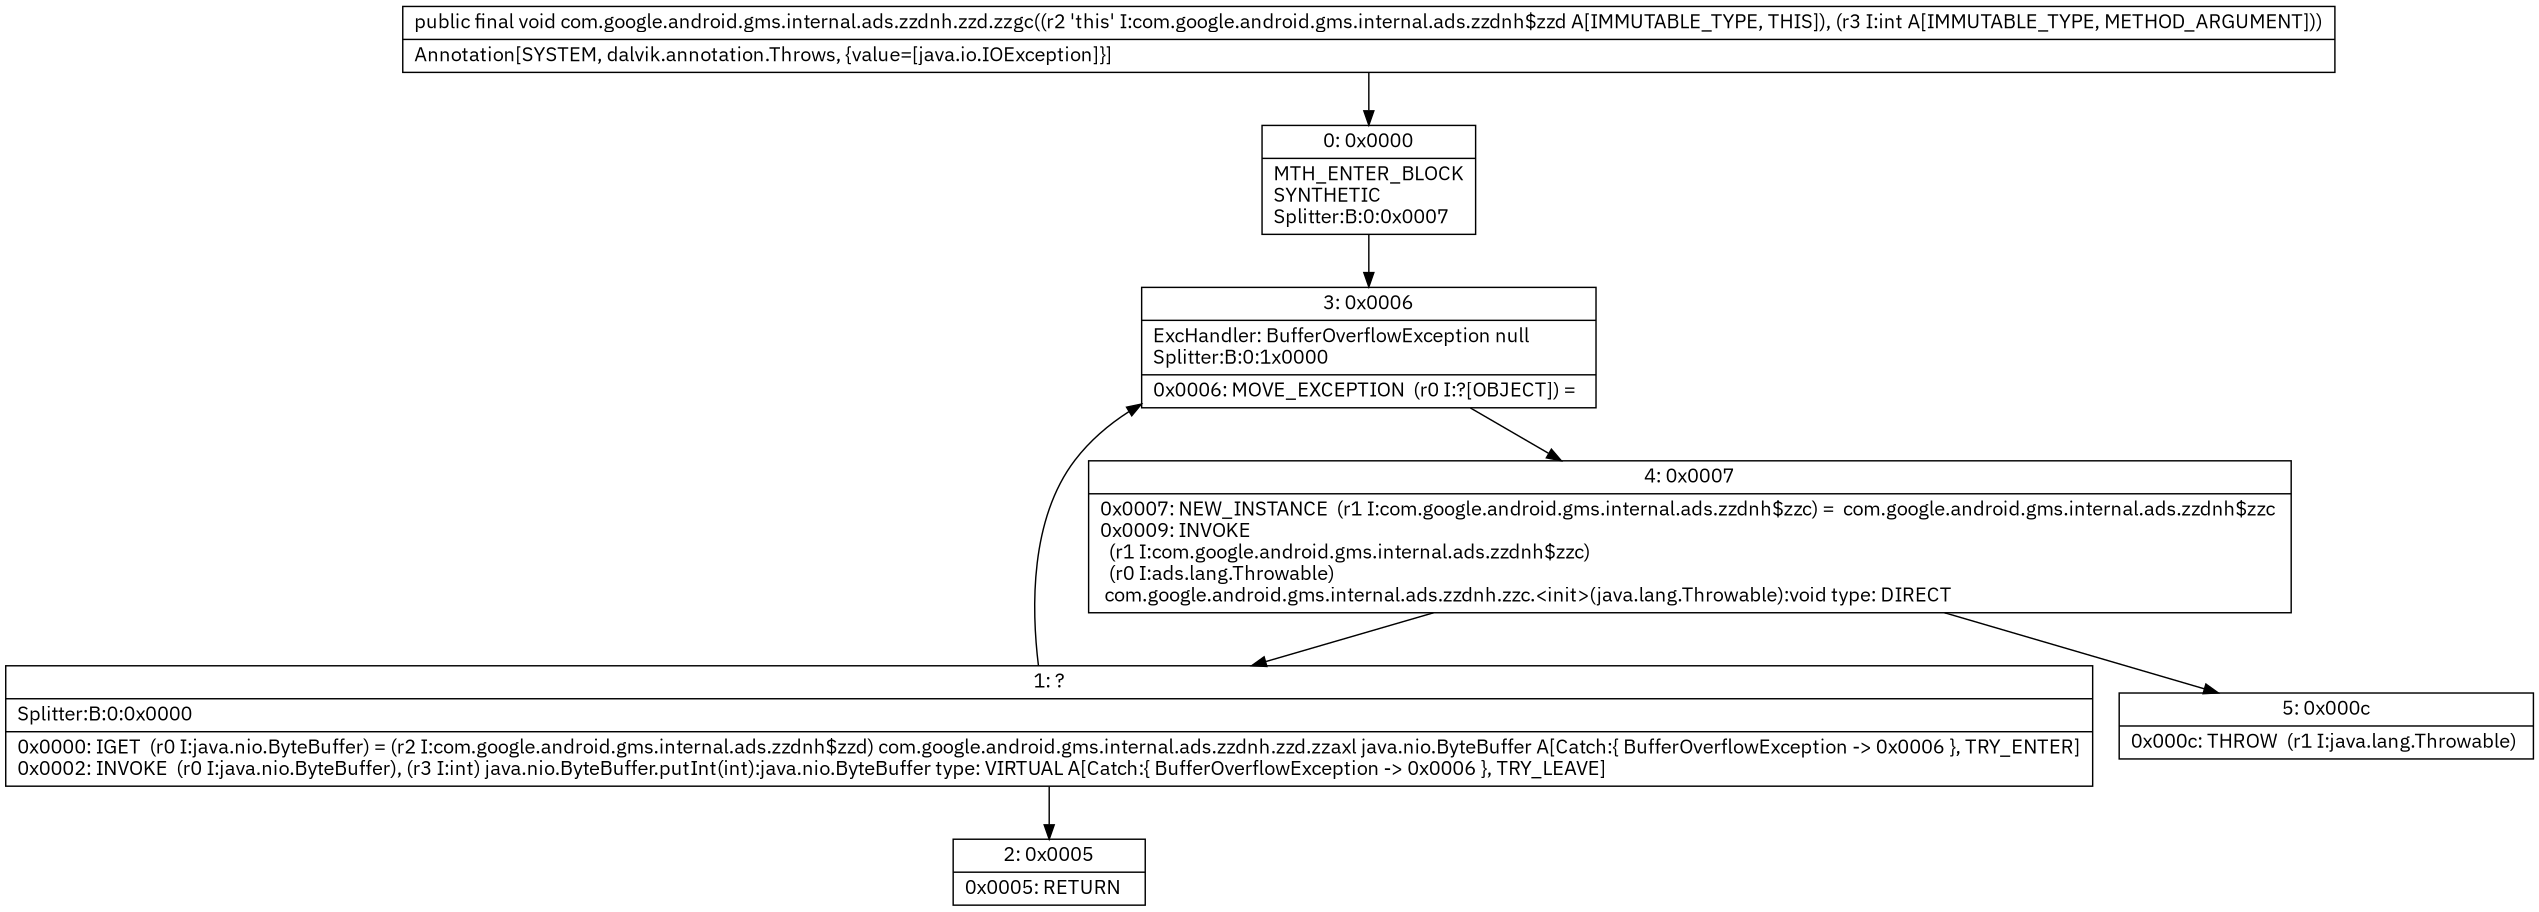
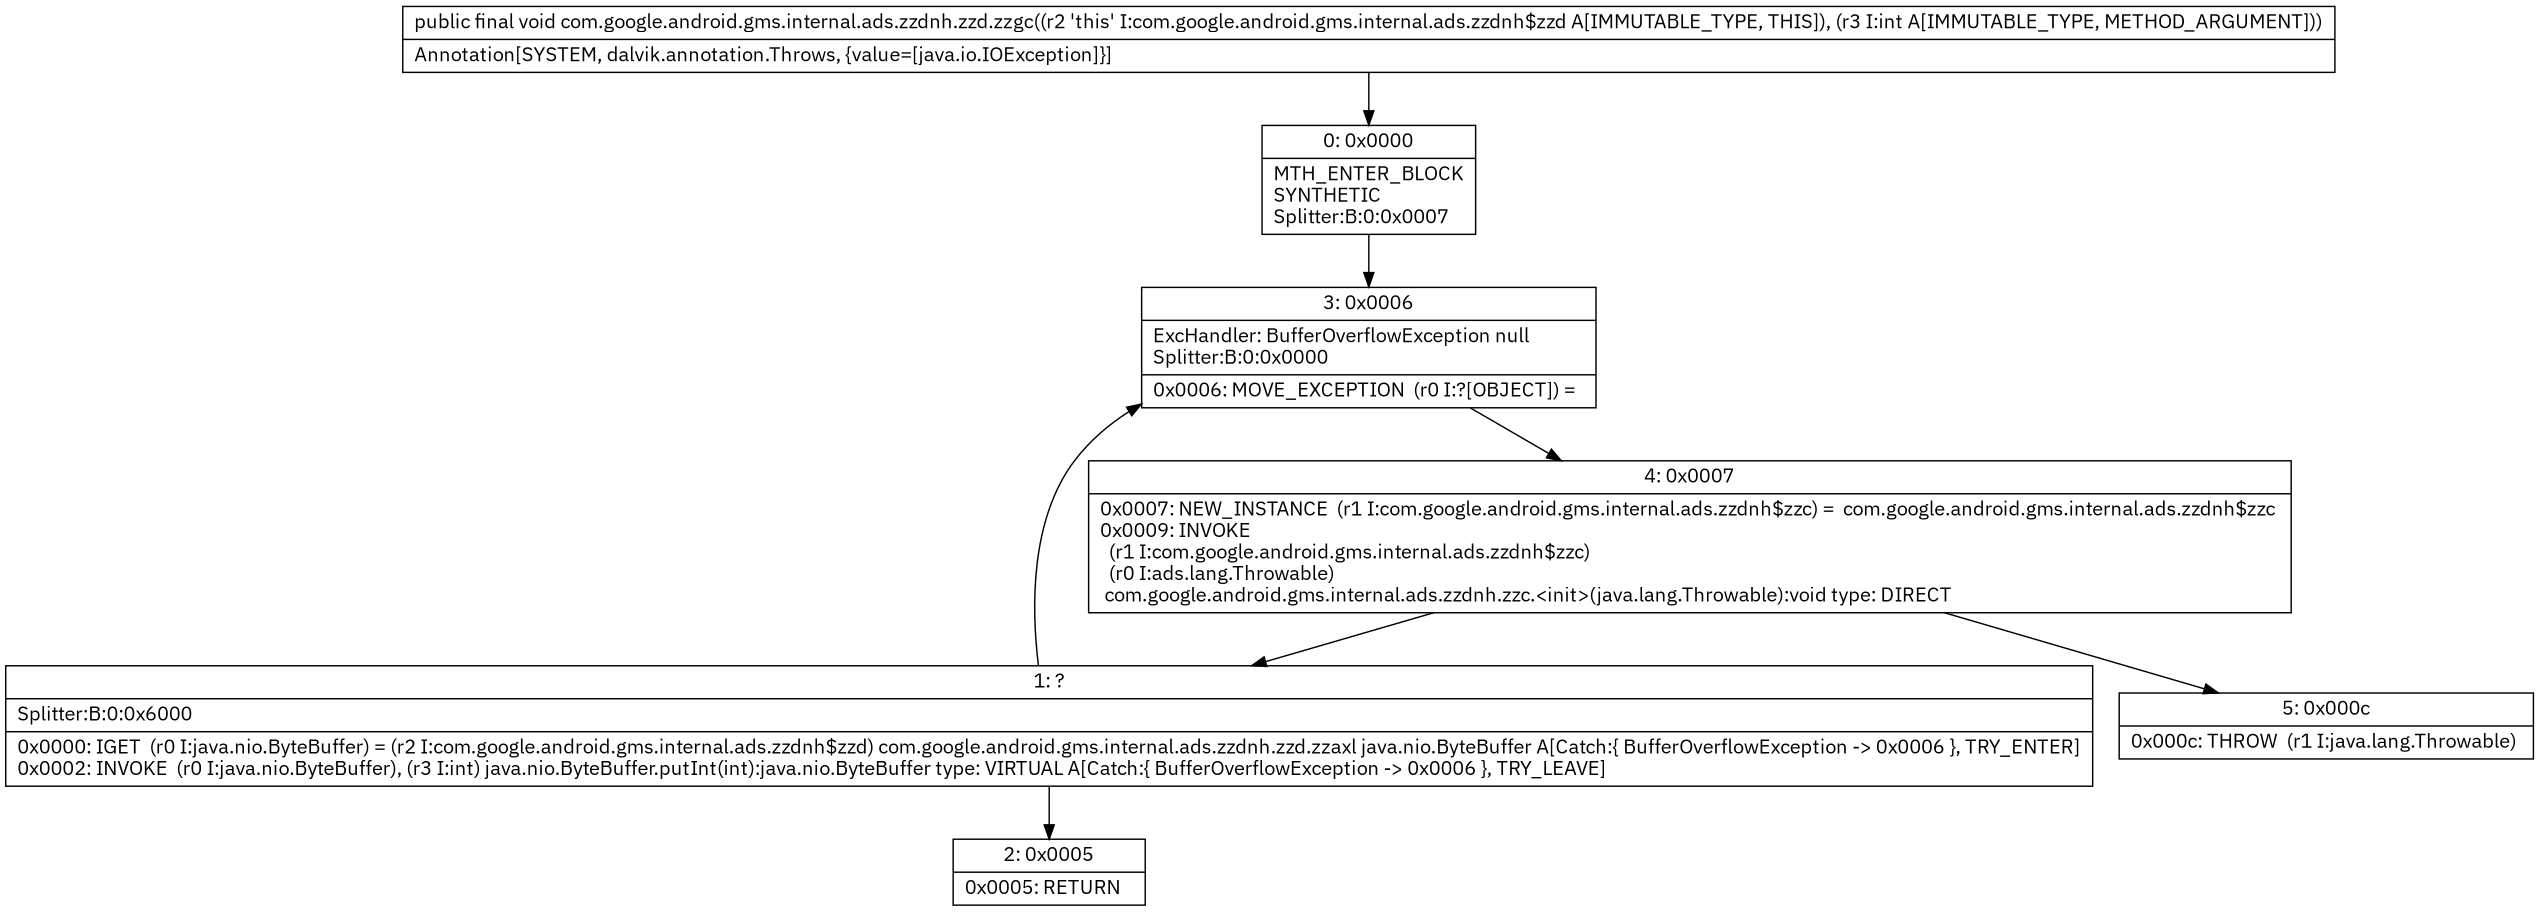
(1241, 358) -> (1241, 358)
(105, 715) -> (105, 715)
